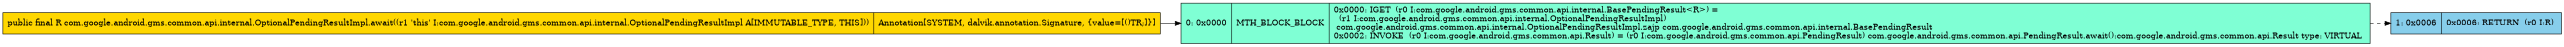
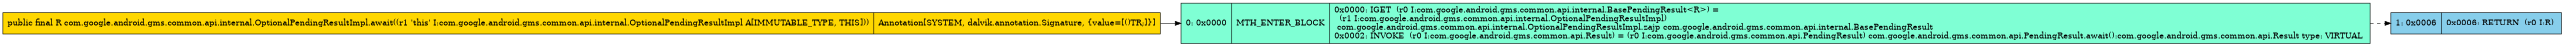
(1280, 23) -> (1281, 23)
